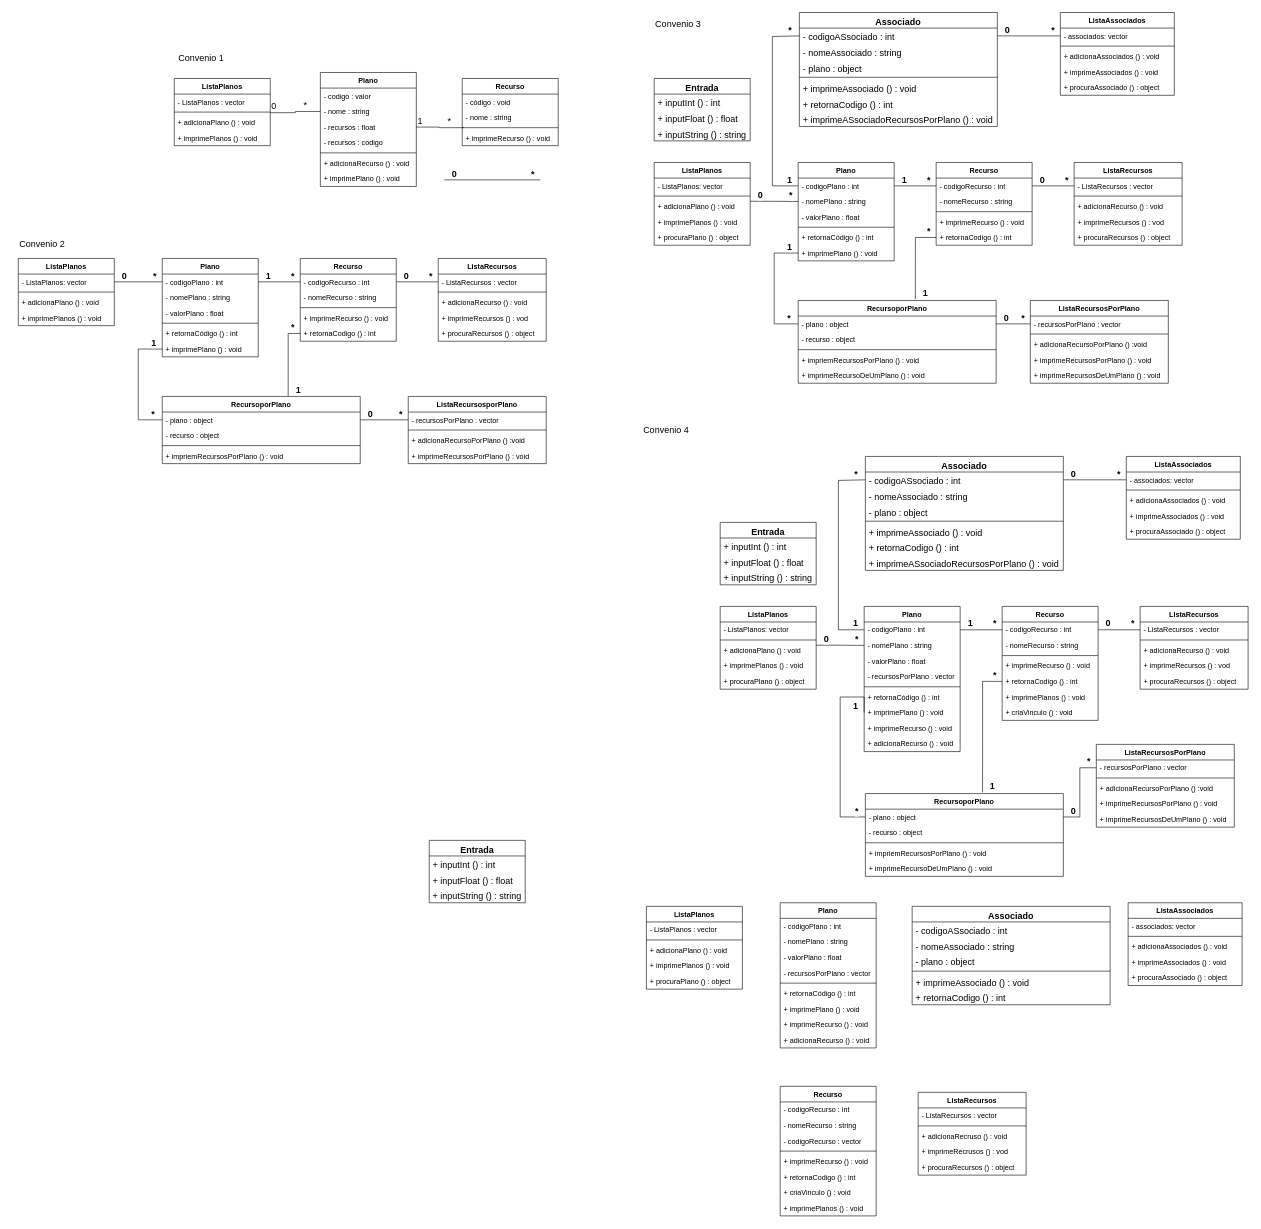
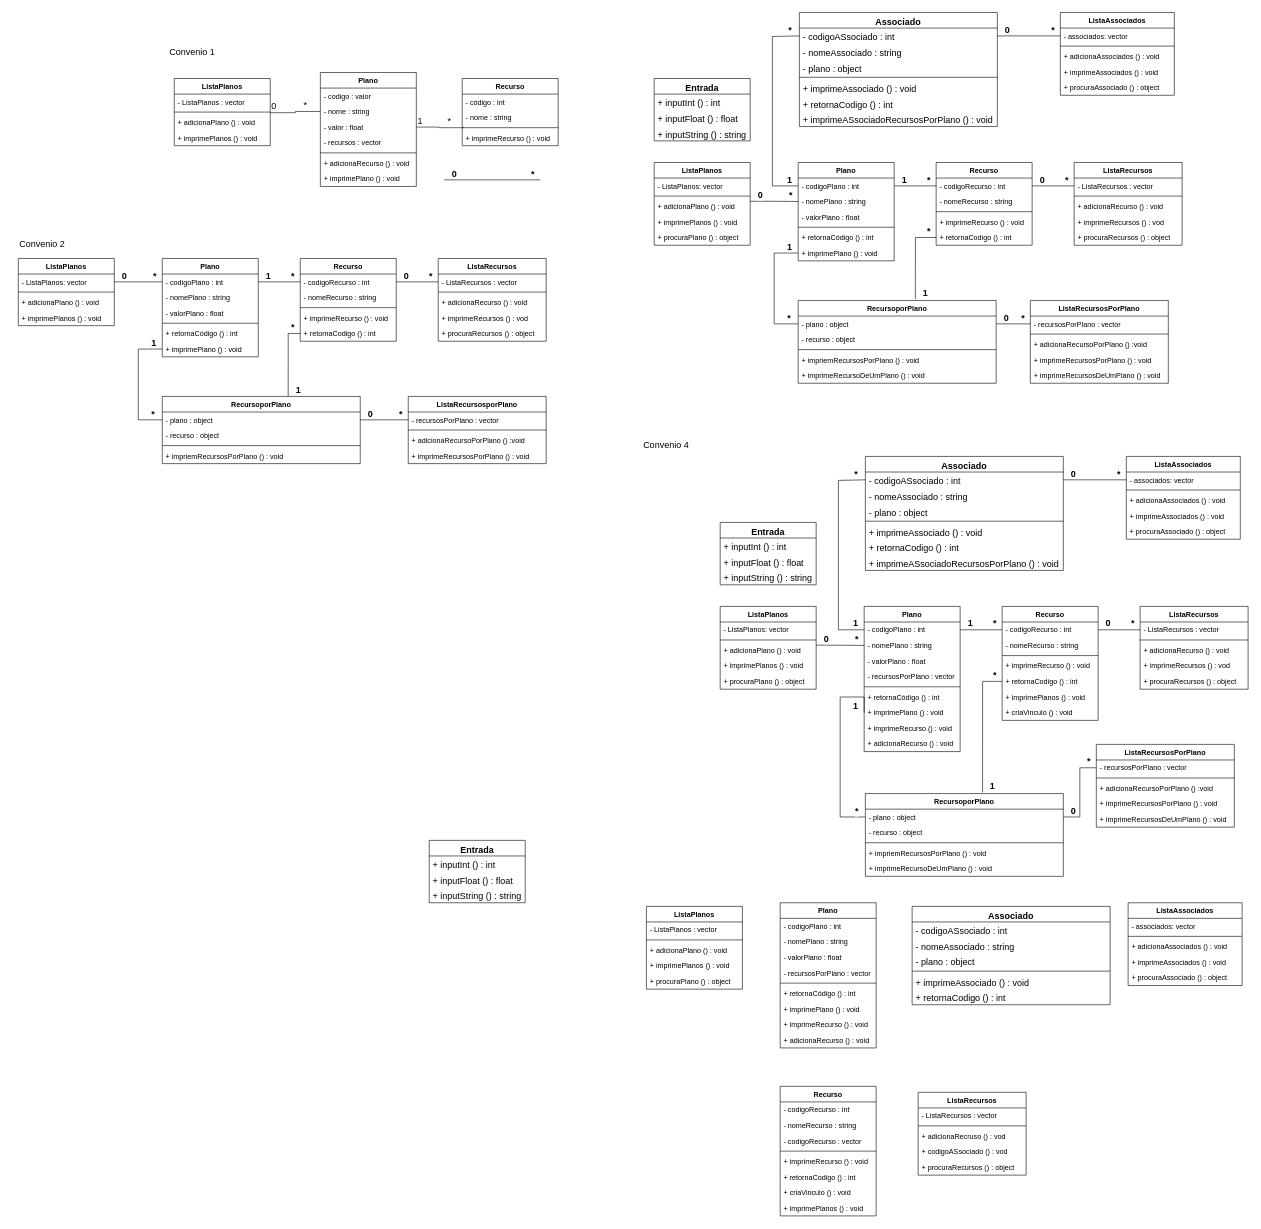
(678, 24) -> none
(201, 57) -> (192, 51)
(490, 102) -> (488, 102)
(355, 127) -> (348, 127)
(357, 143) -> (358, 143)
(666, 430) -> (666, 445)
(969, 1136) -> (967, 1136)
(967, 1152) -> (967, 1152)
